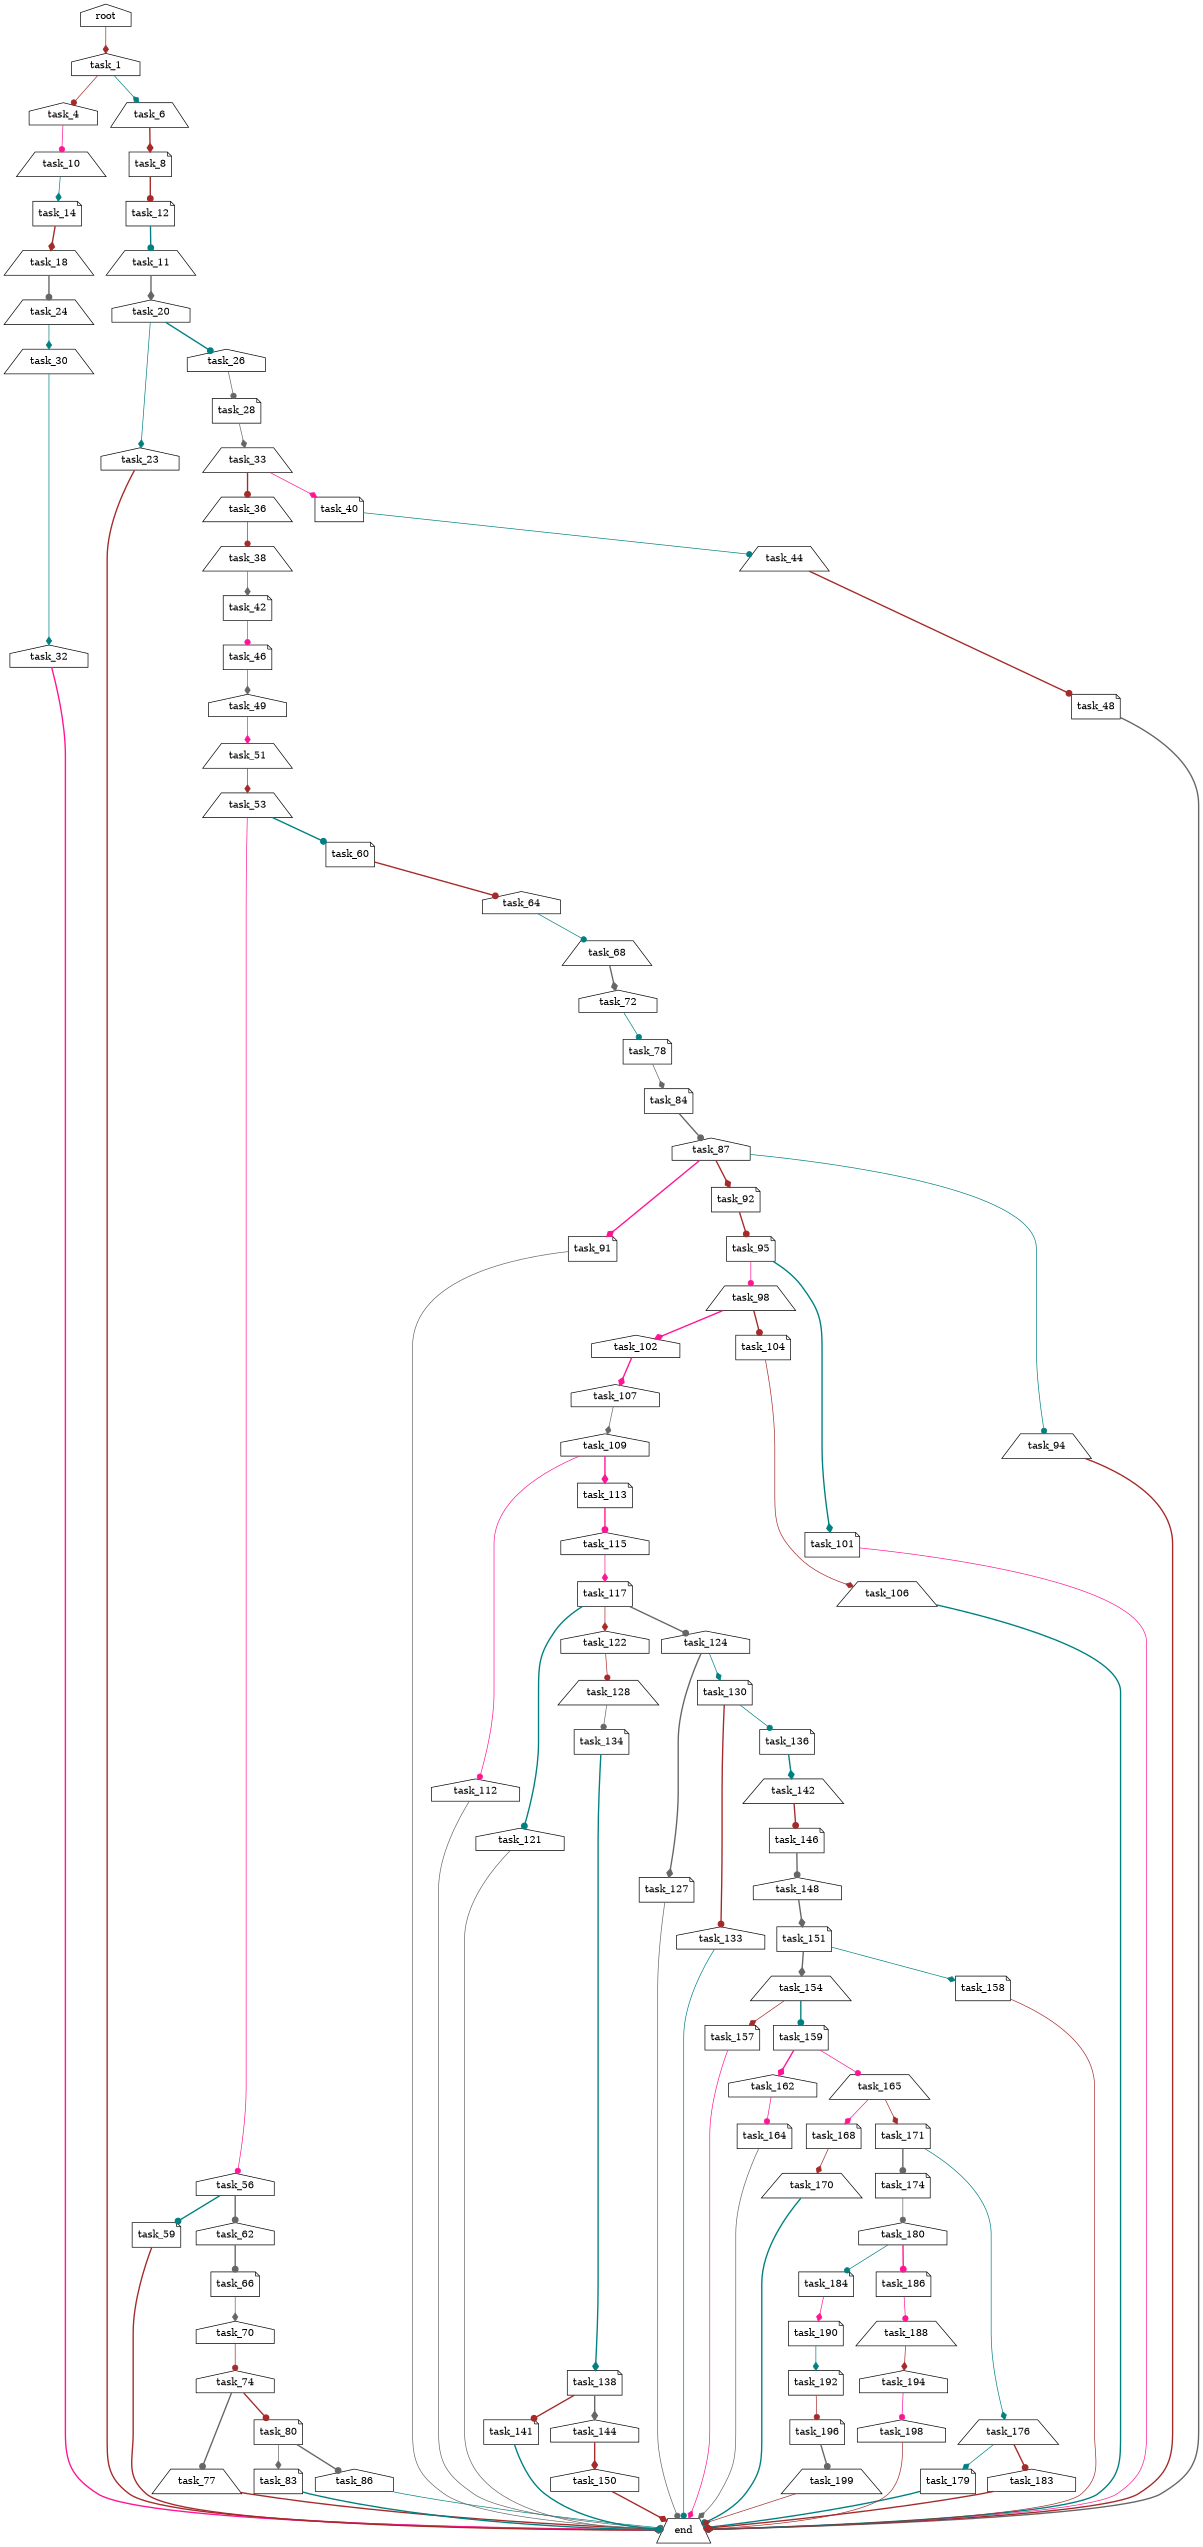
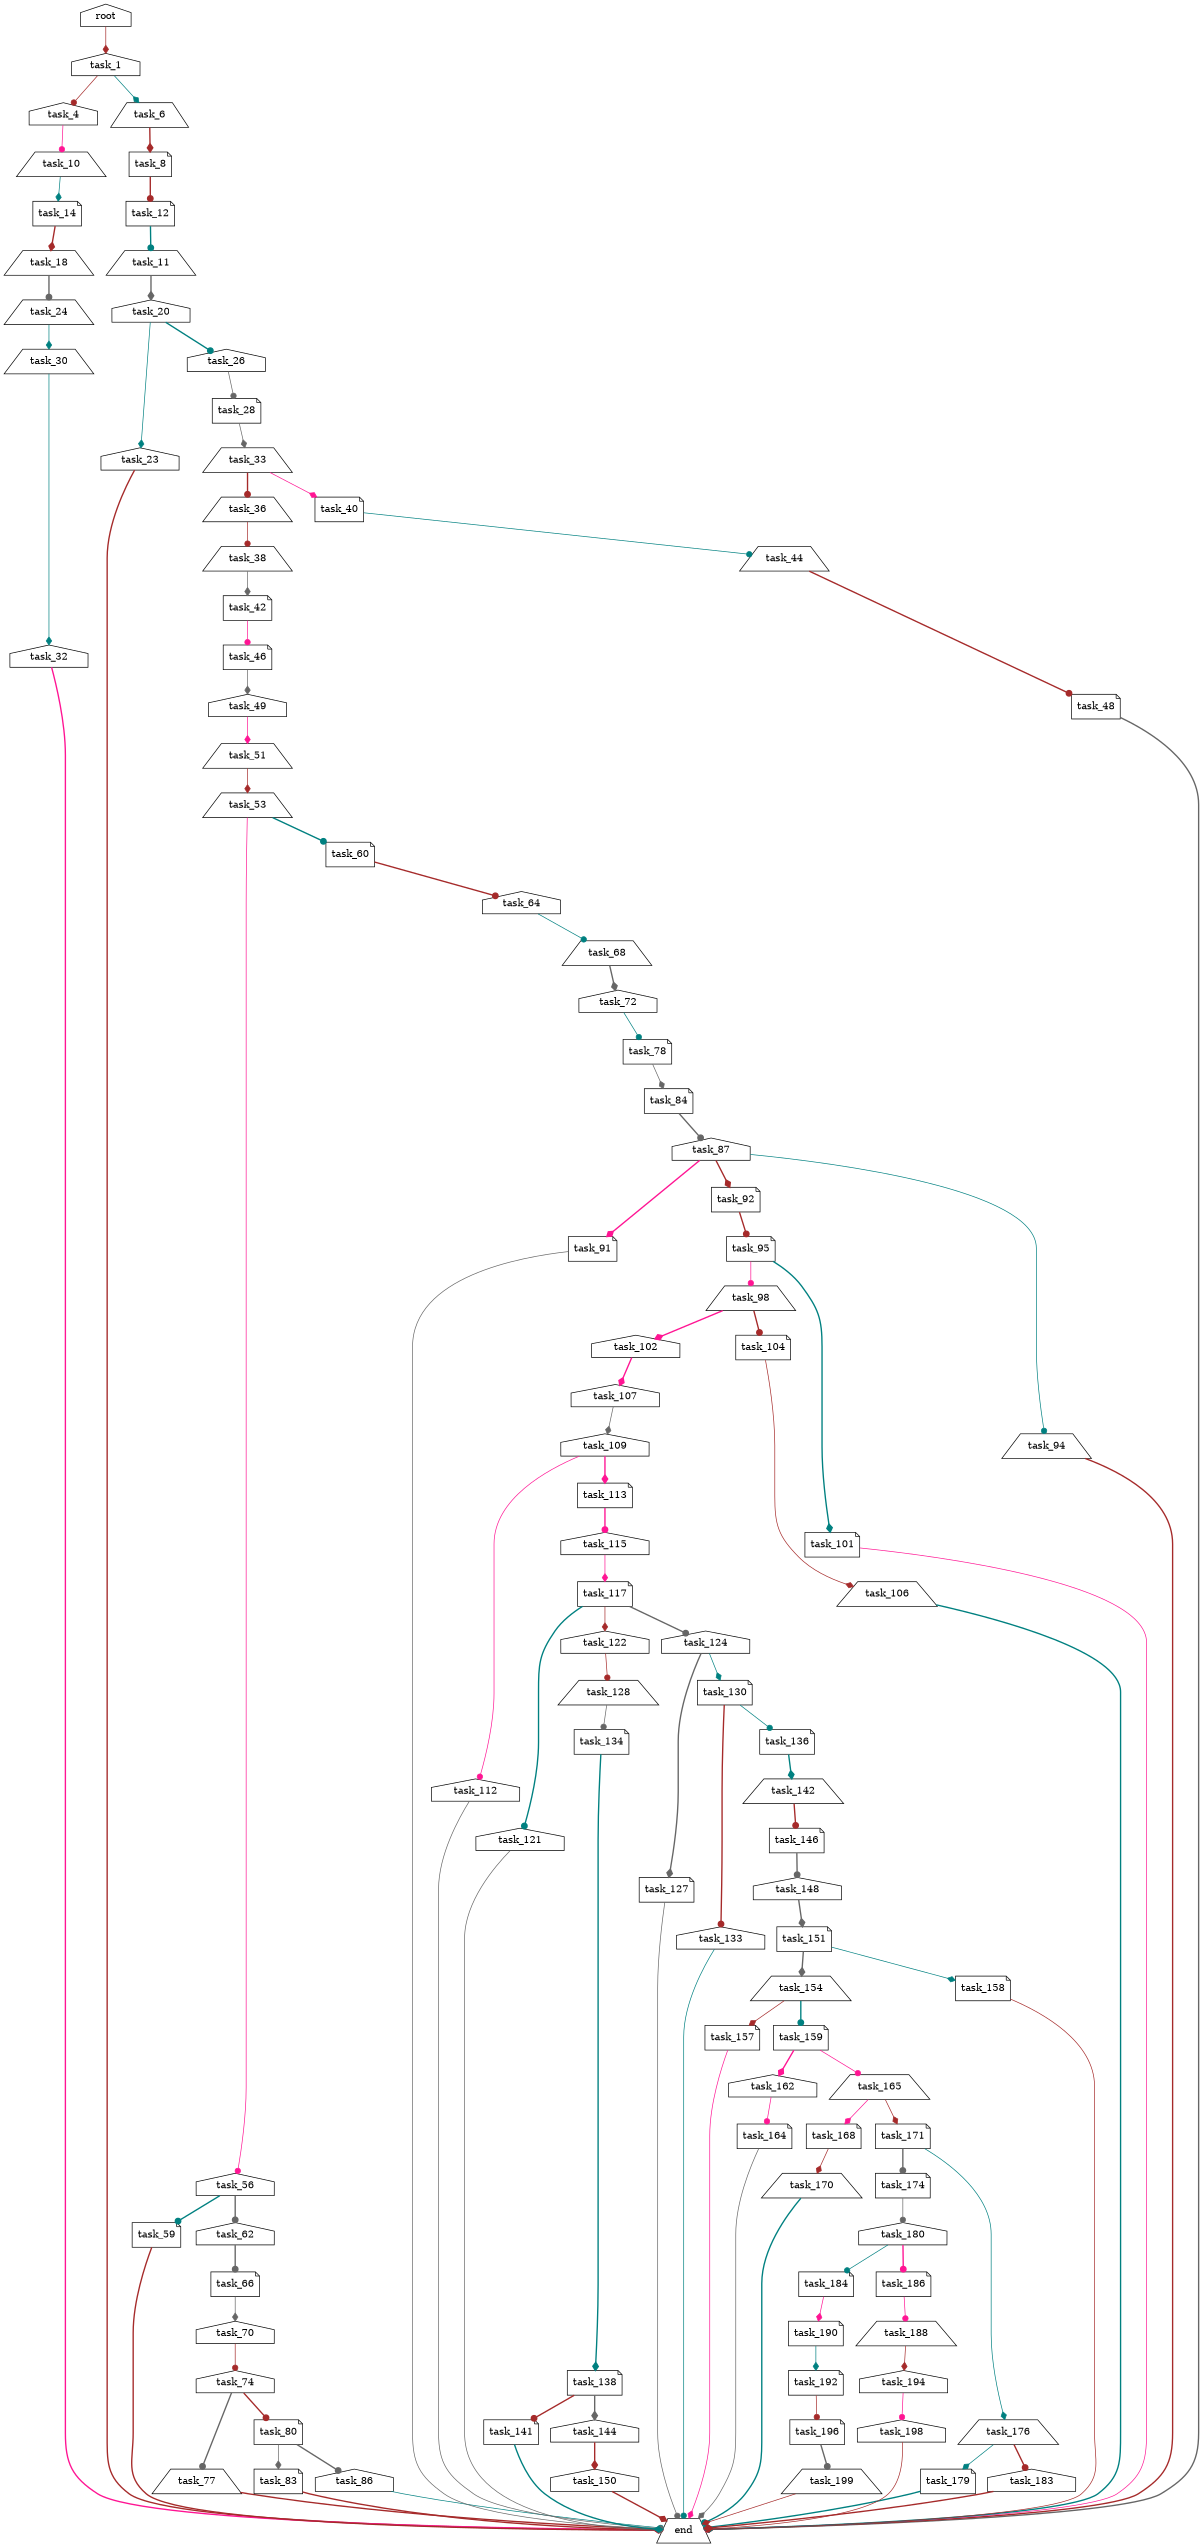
(479, 2520) -> (479, 2520)
